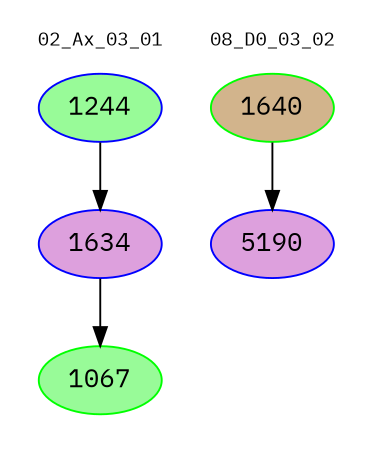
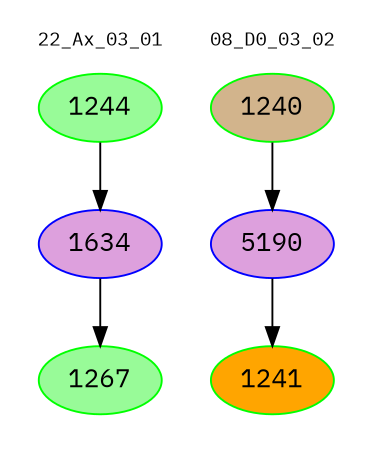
(101, 41) -> (101, 41)
(100, 108) -> (100, 108)
(272, 108) -> (272, 108)
(100, 380) -> (100, 380)
none -> (272, 380)
